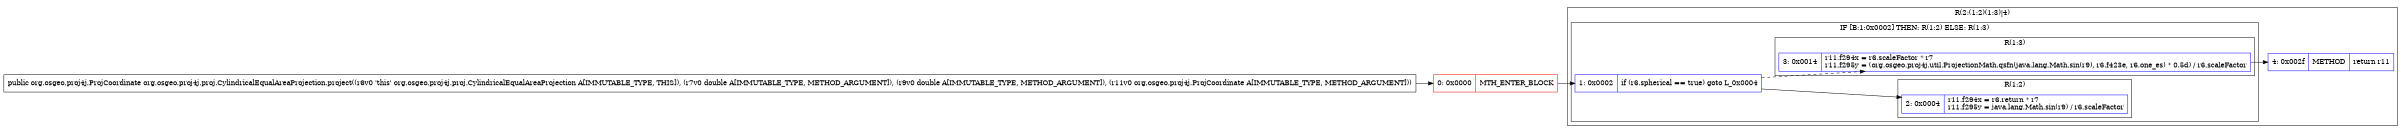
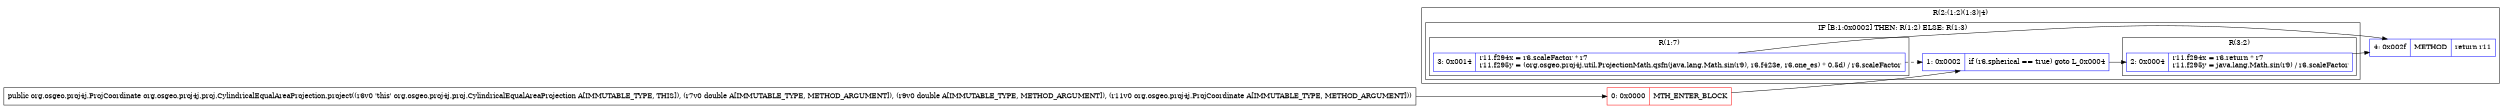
(2015, 43) -> (1669, 43)
none -> (2359, 53)
(1811, 75) -> (1912, 62)
(2015, 85) -> (2239, 43)
